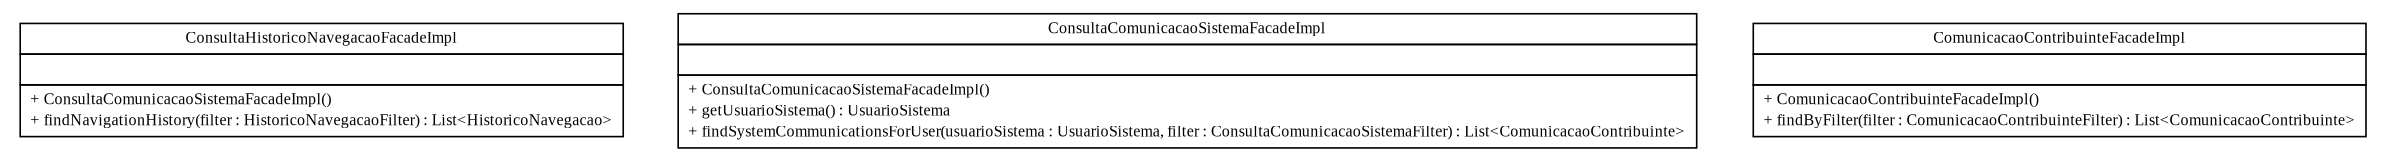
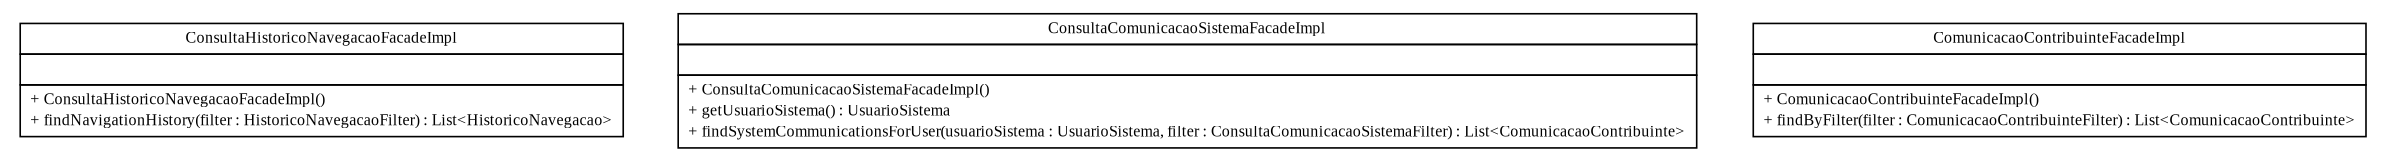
(181, 99) -> (178, 99)
